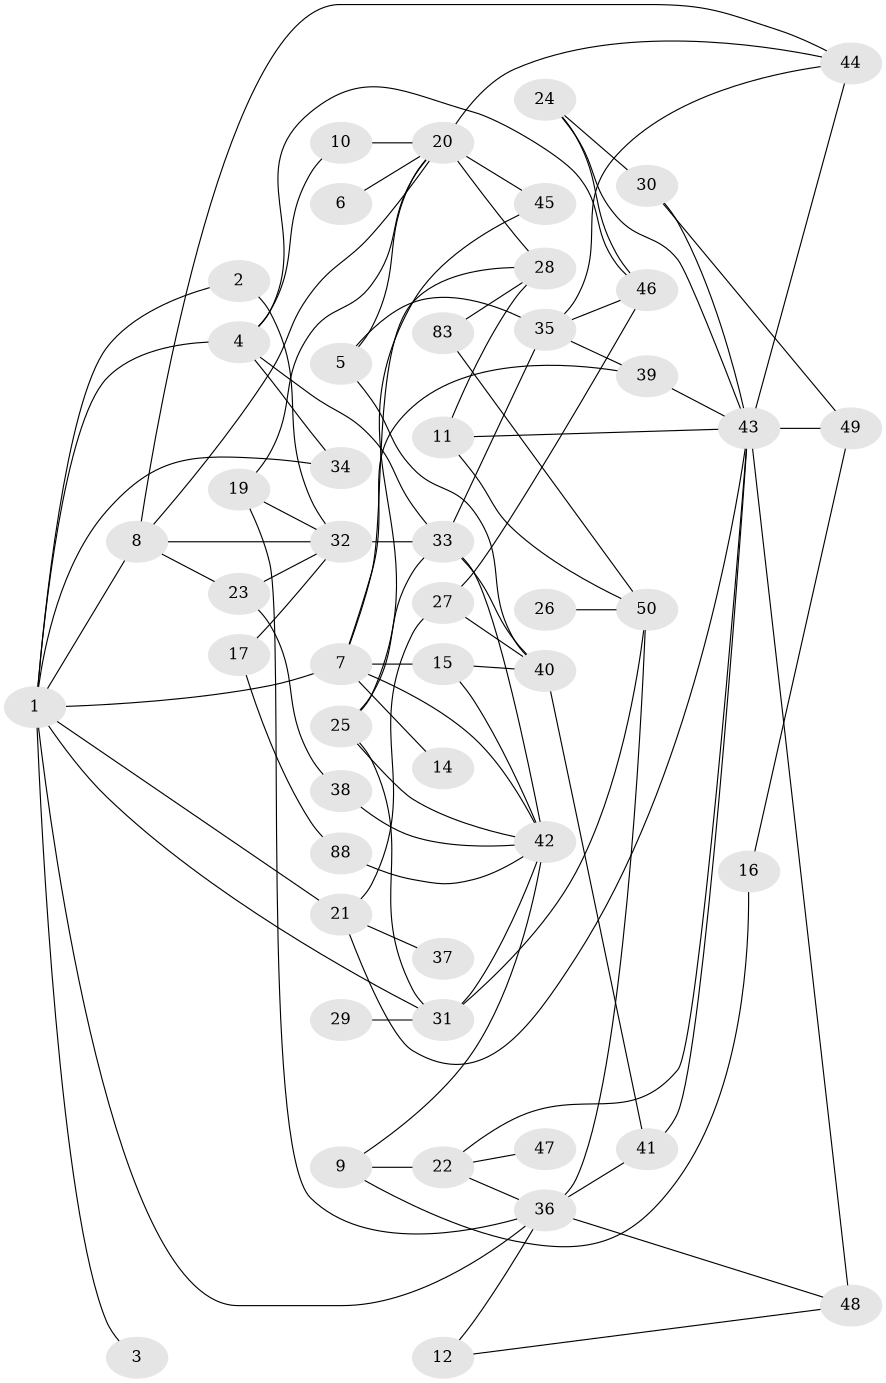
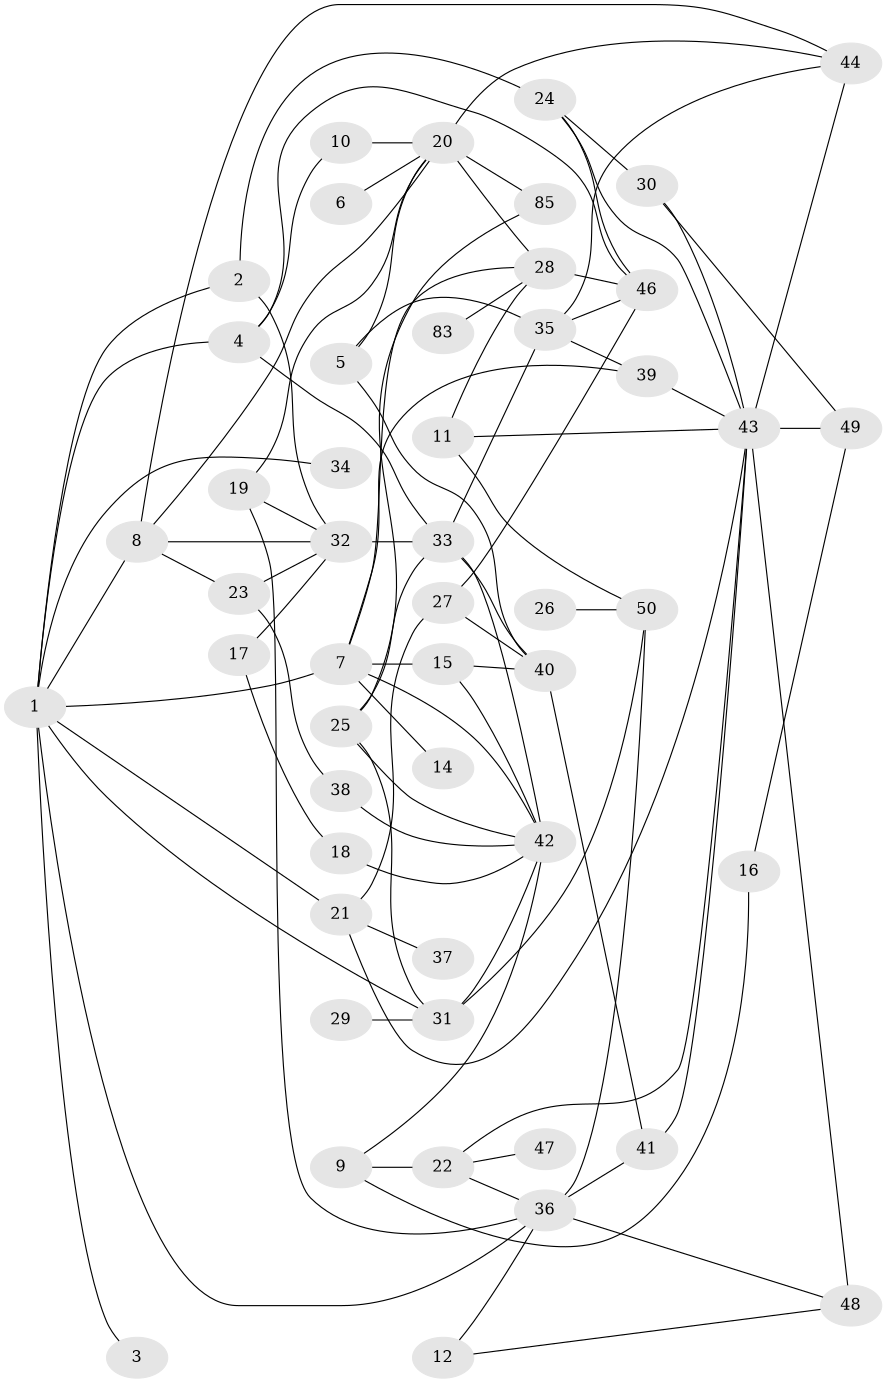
none -> (317, 72)
(545, 204) -> (545, 204)
none -> (596, 279)
(280, 391) -> none
(549, 477) -> none
(341, 853) -> (341, 853)
